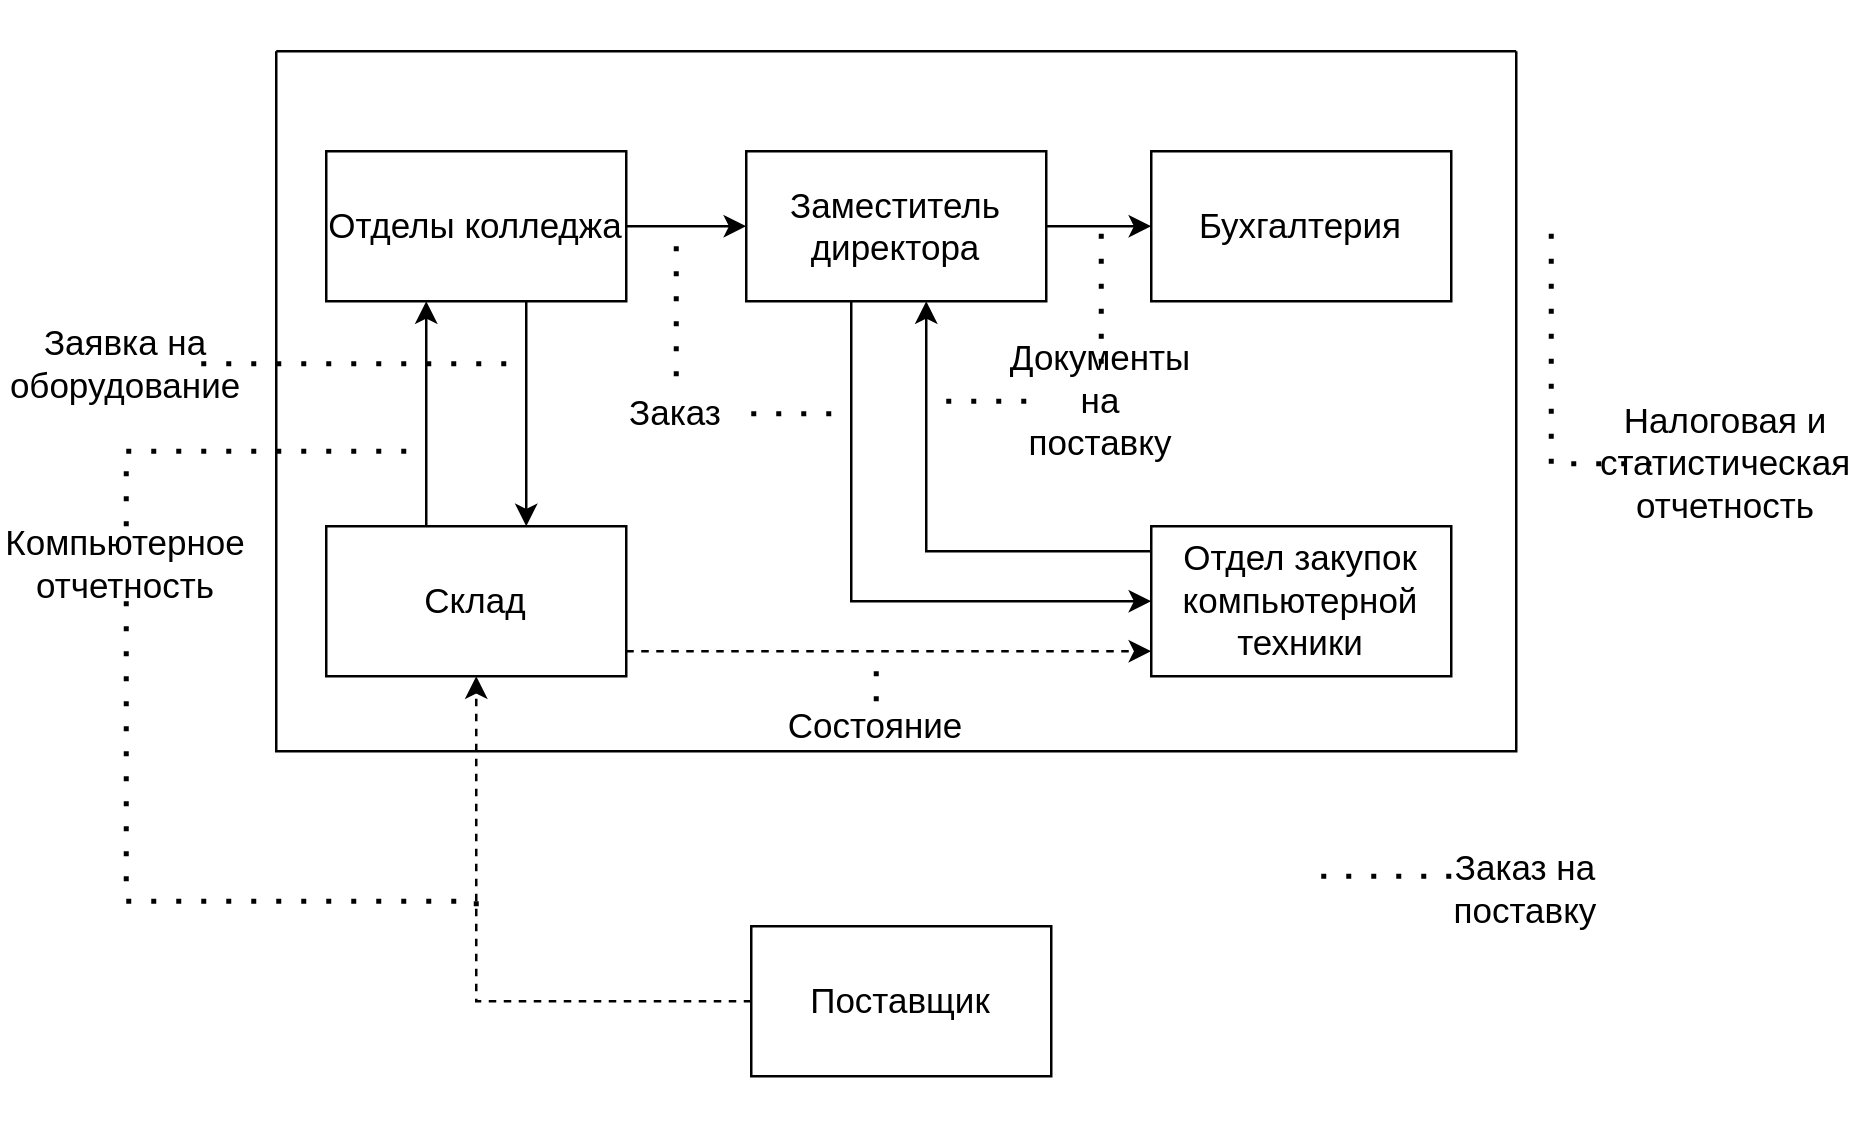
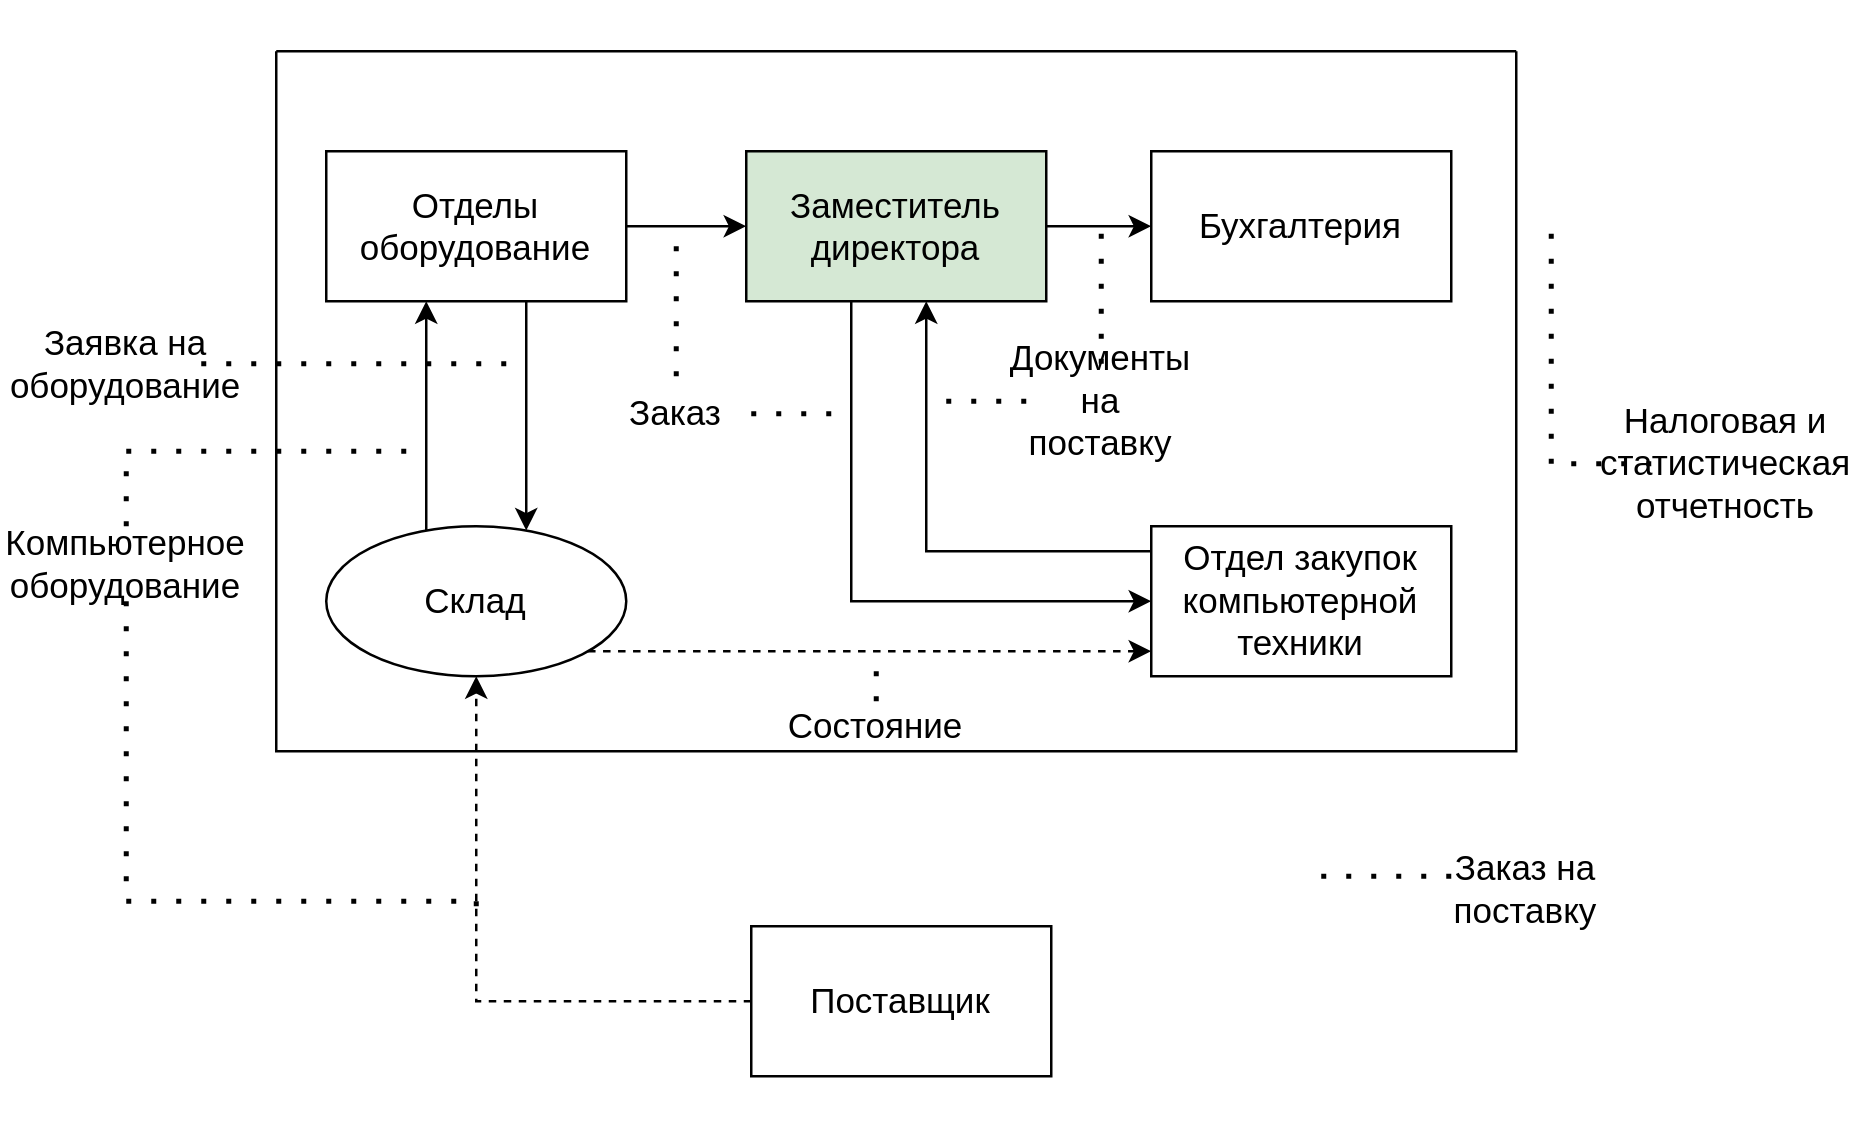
(476, 226) -> (476, 226)
(896, 226) -> (896, 226)
(126, 564) -> (126, 564)
(476, 601) -> (476, 601)
